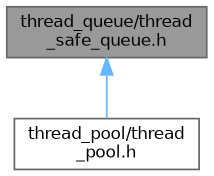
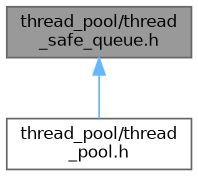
(107, 32) -> (99, 32)
